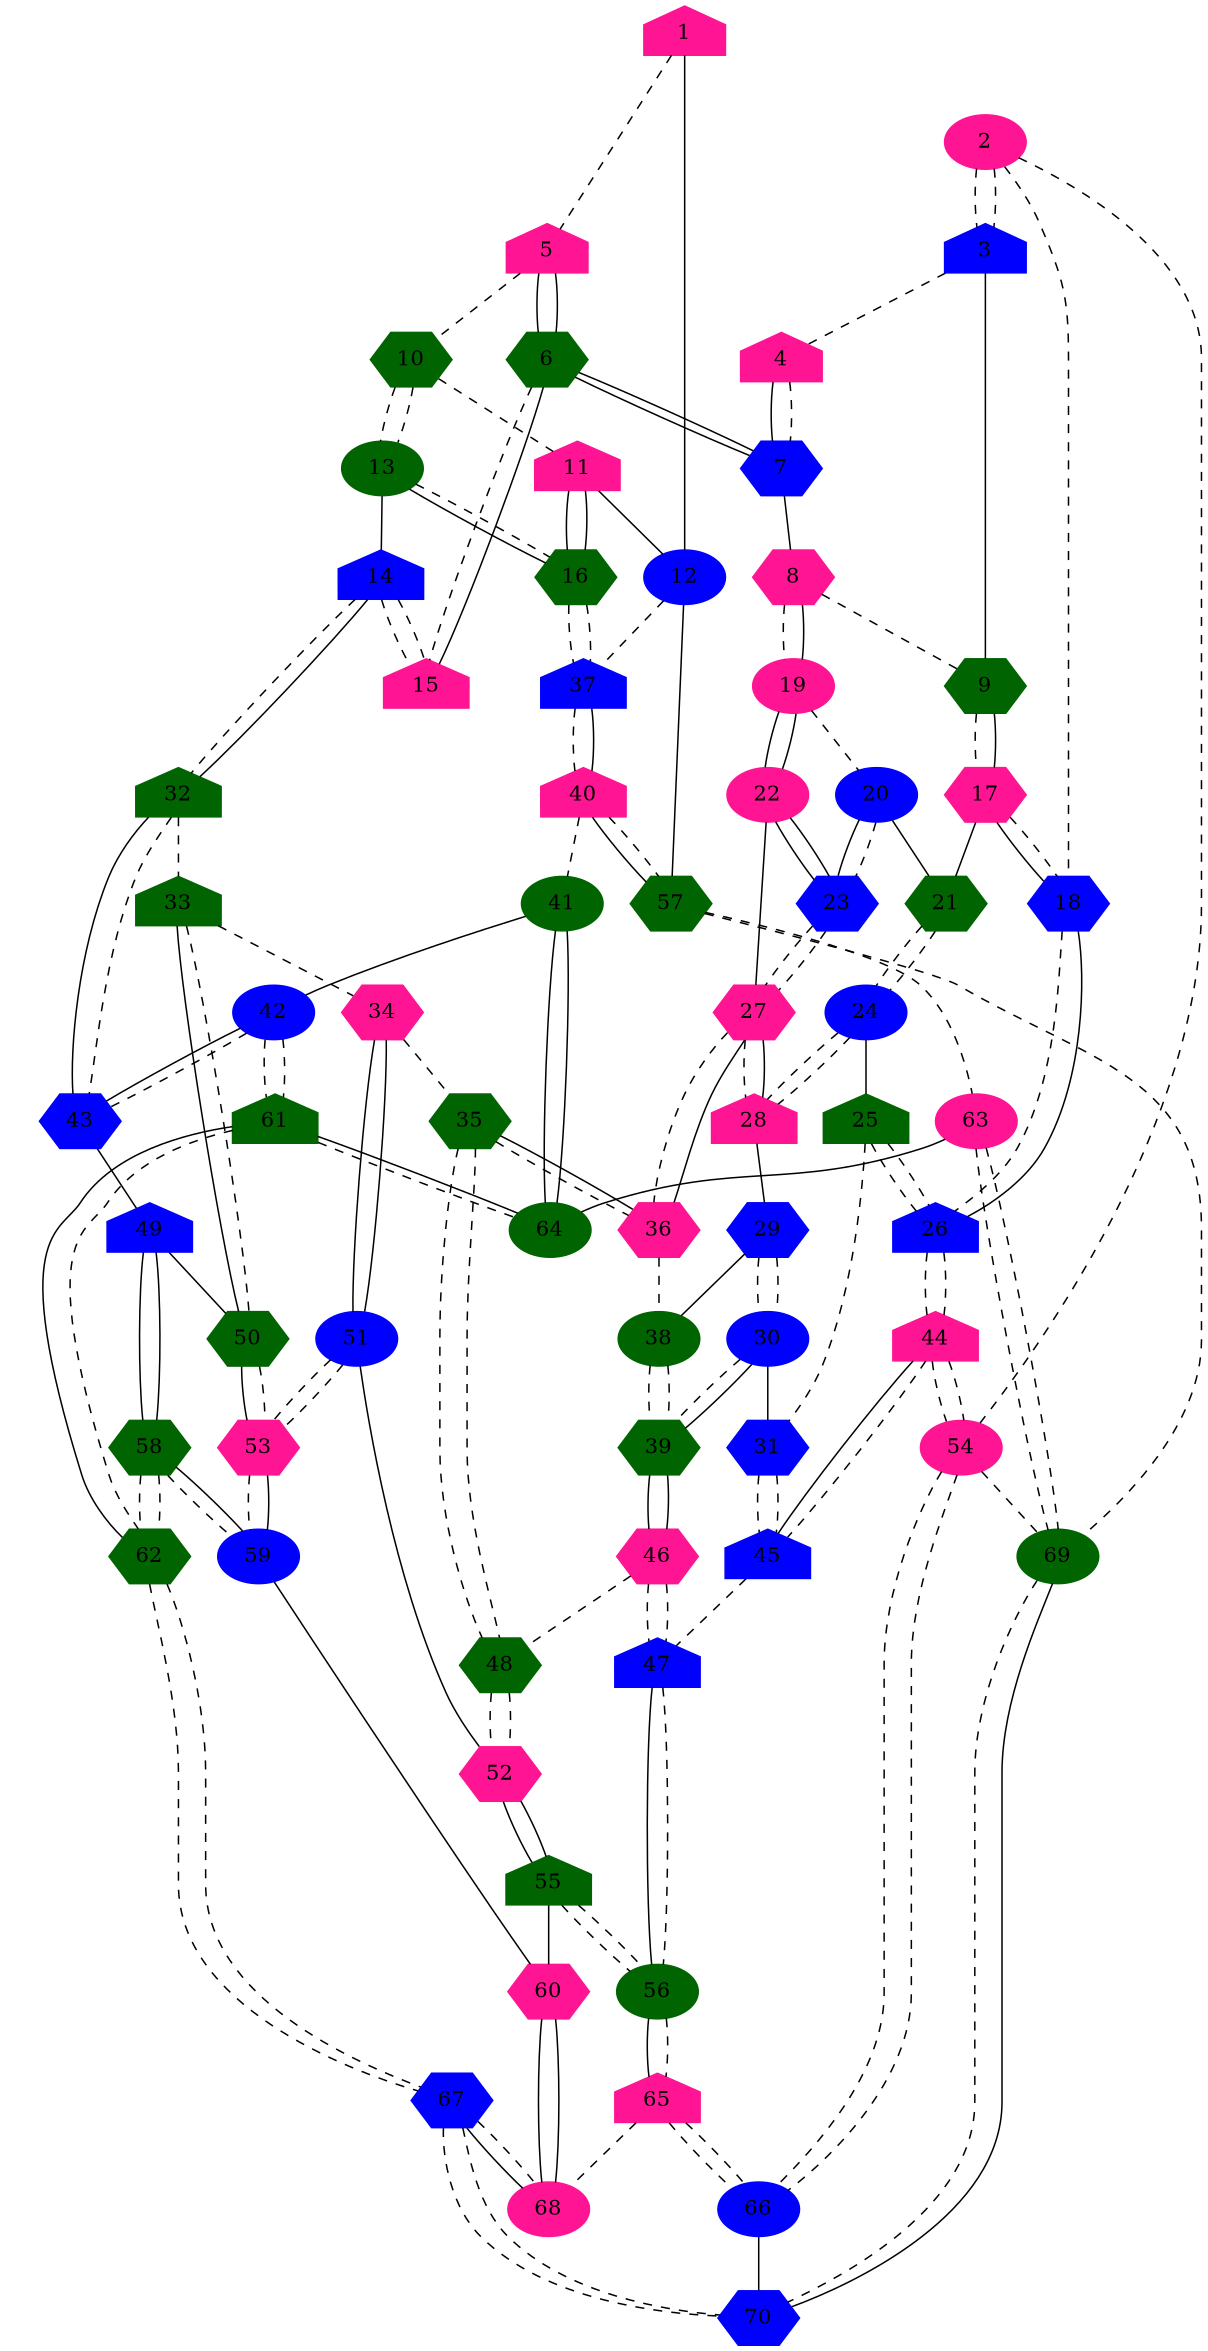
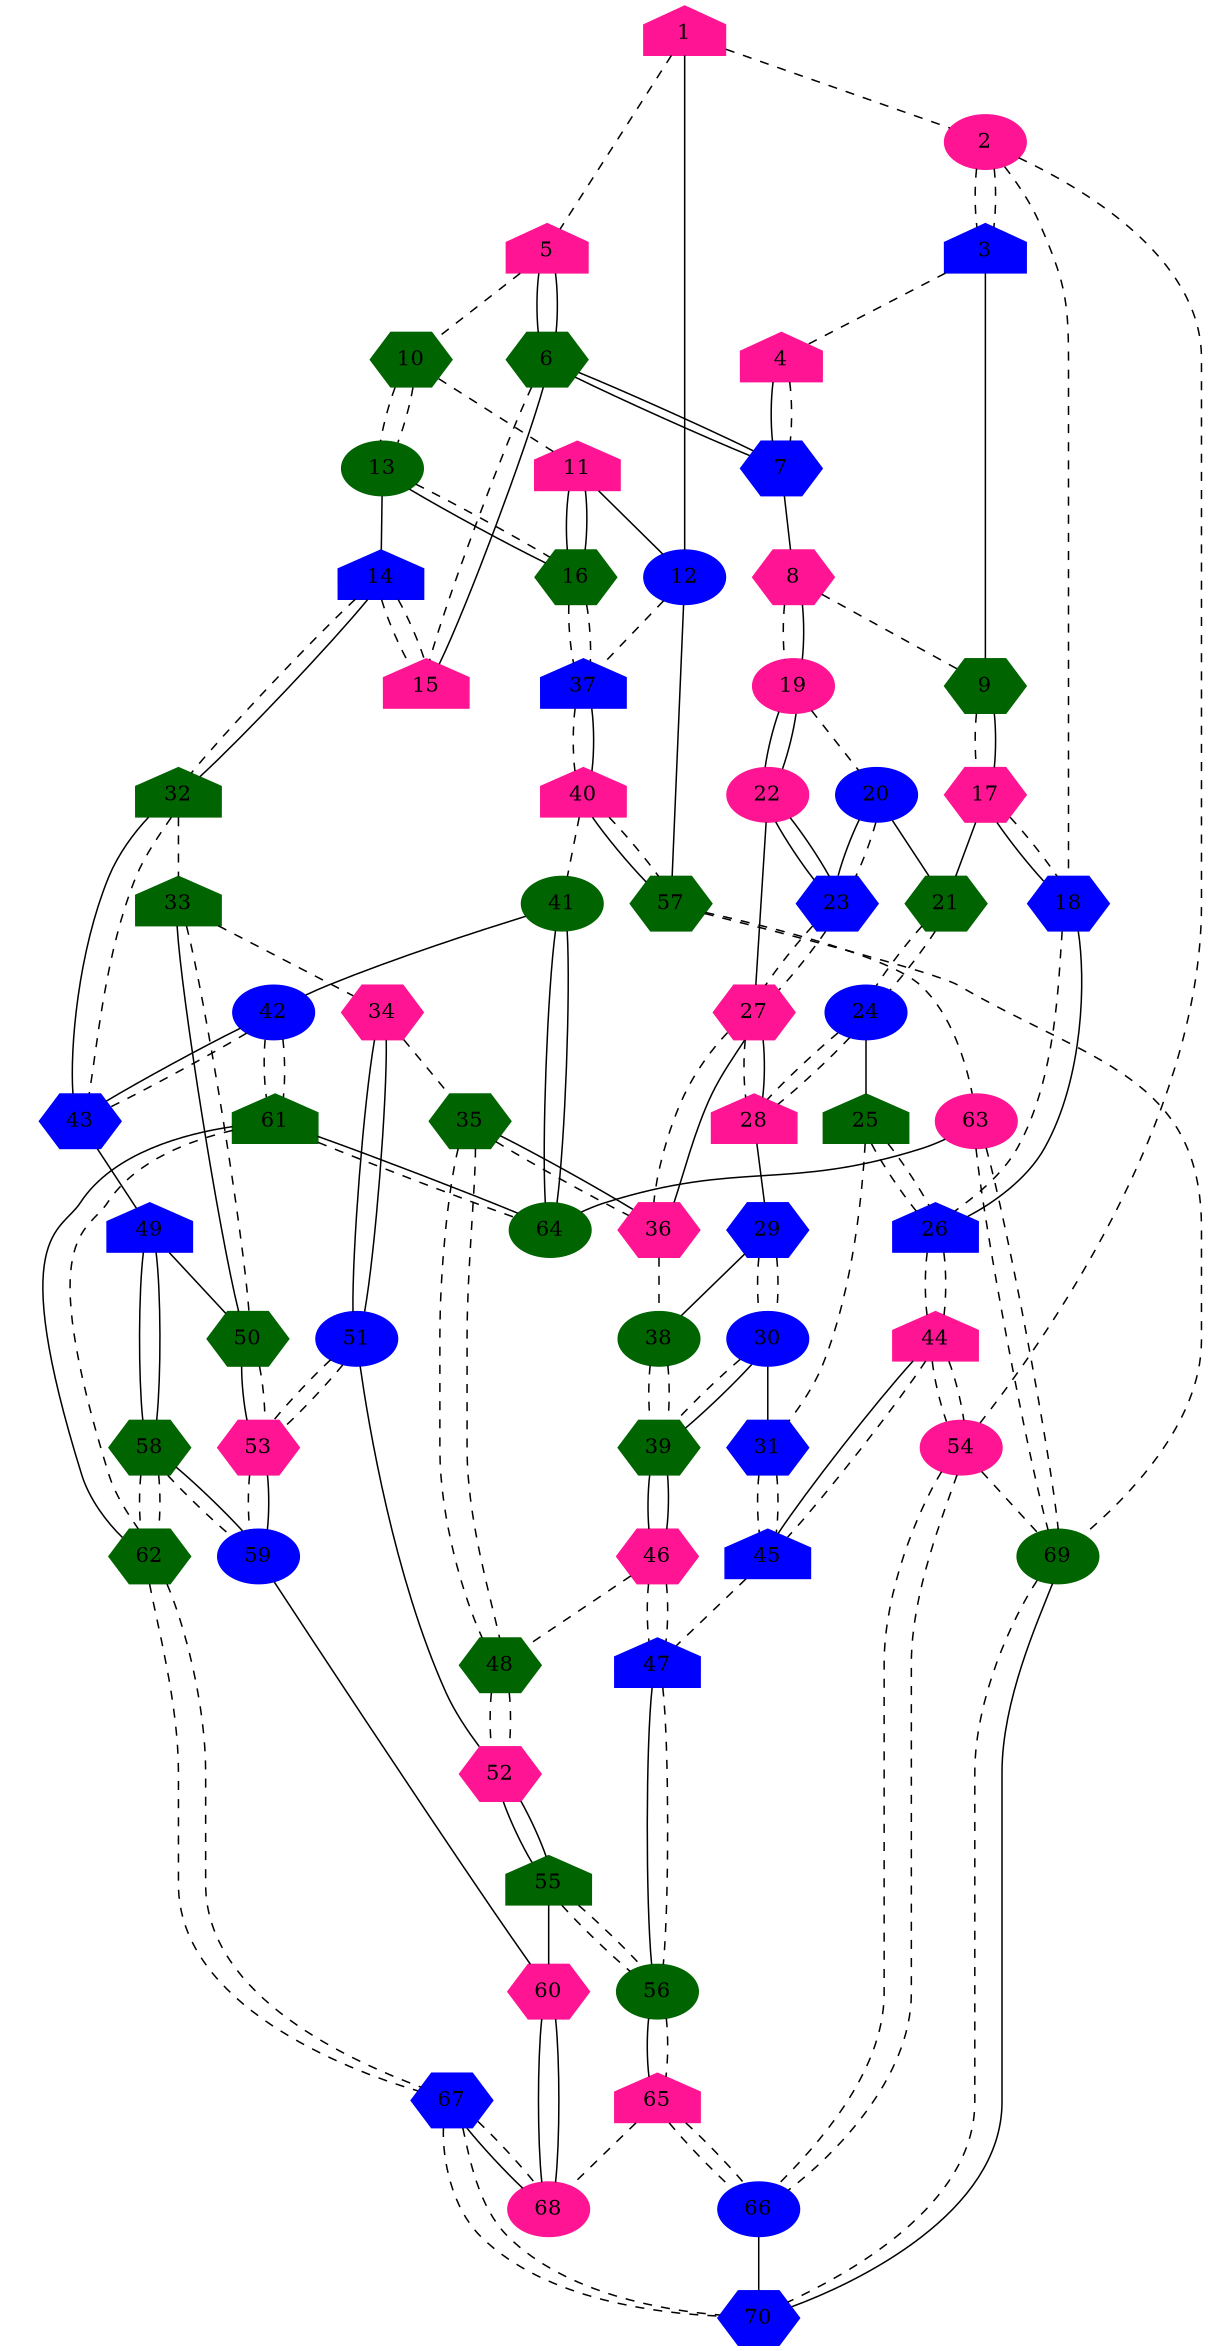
none -> (838, 89)
